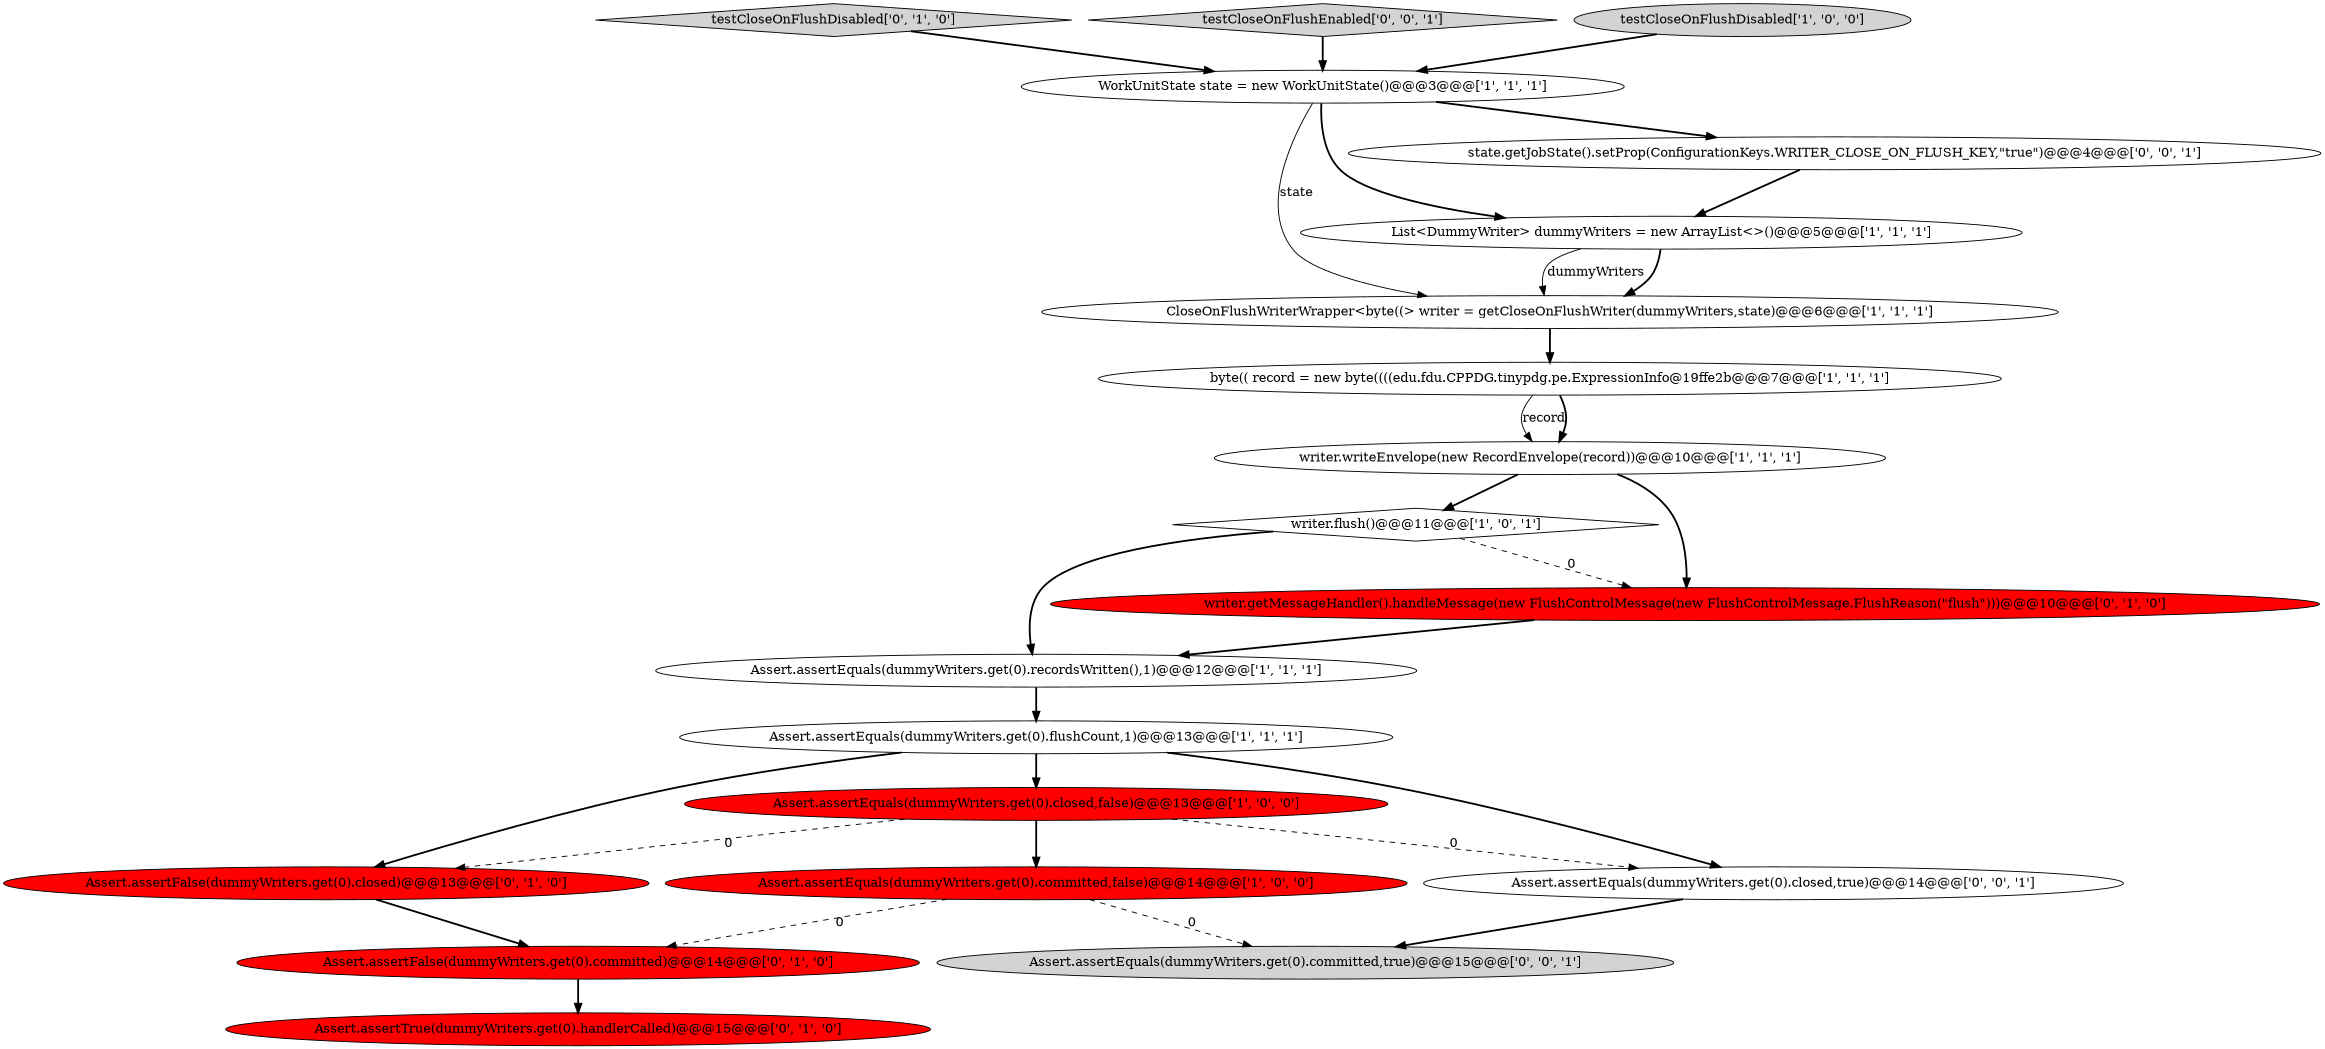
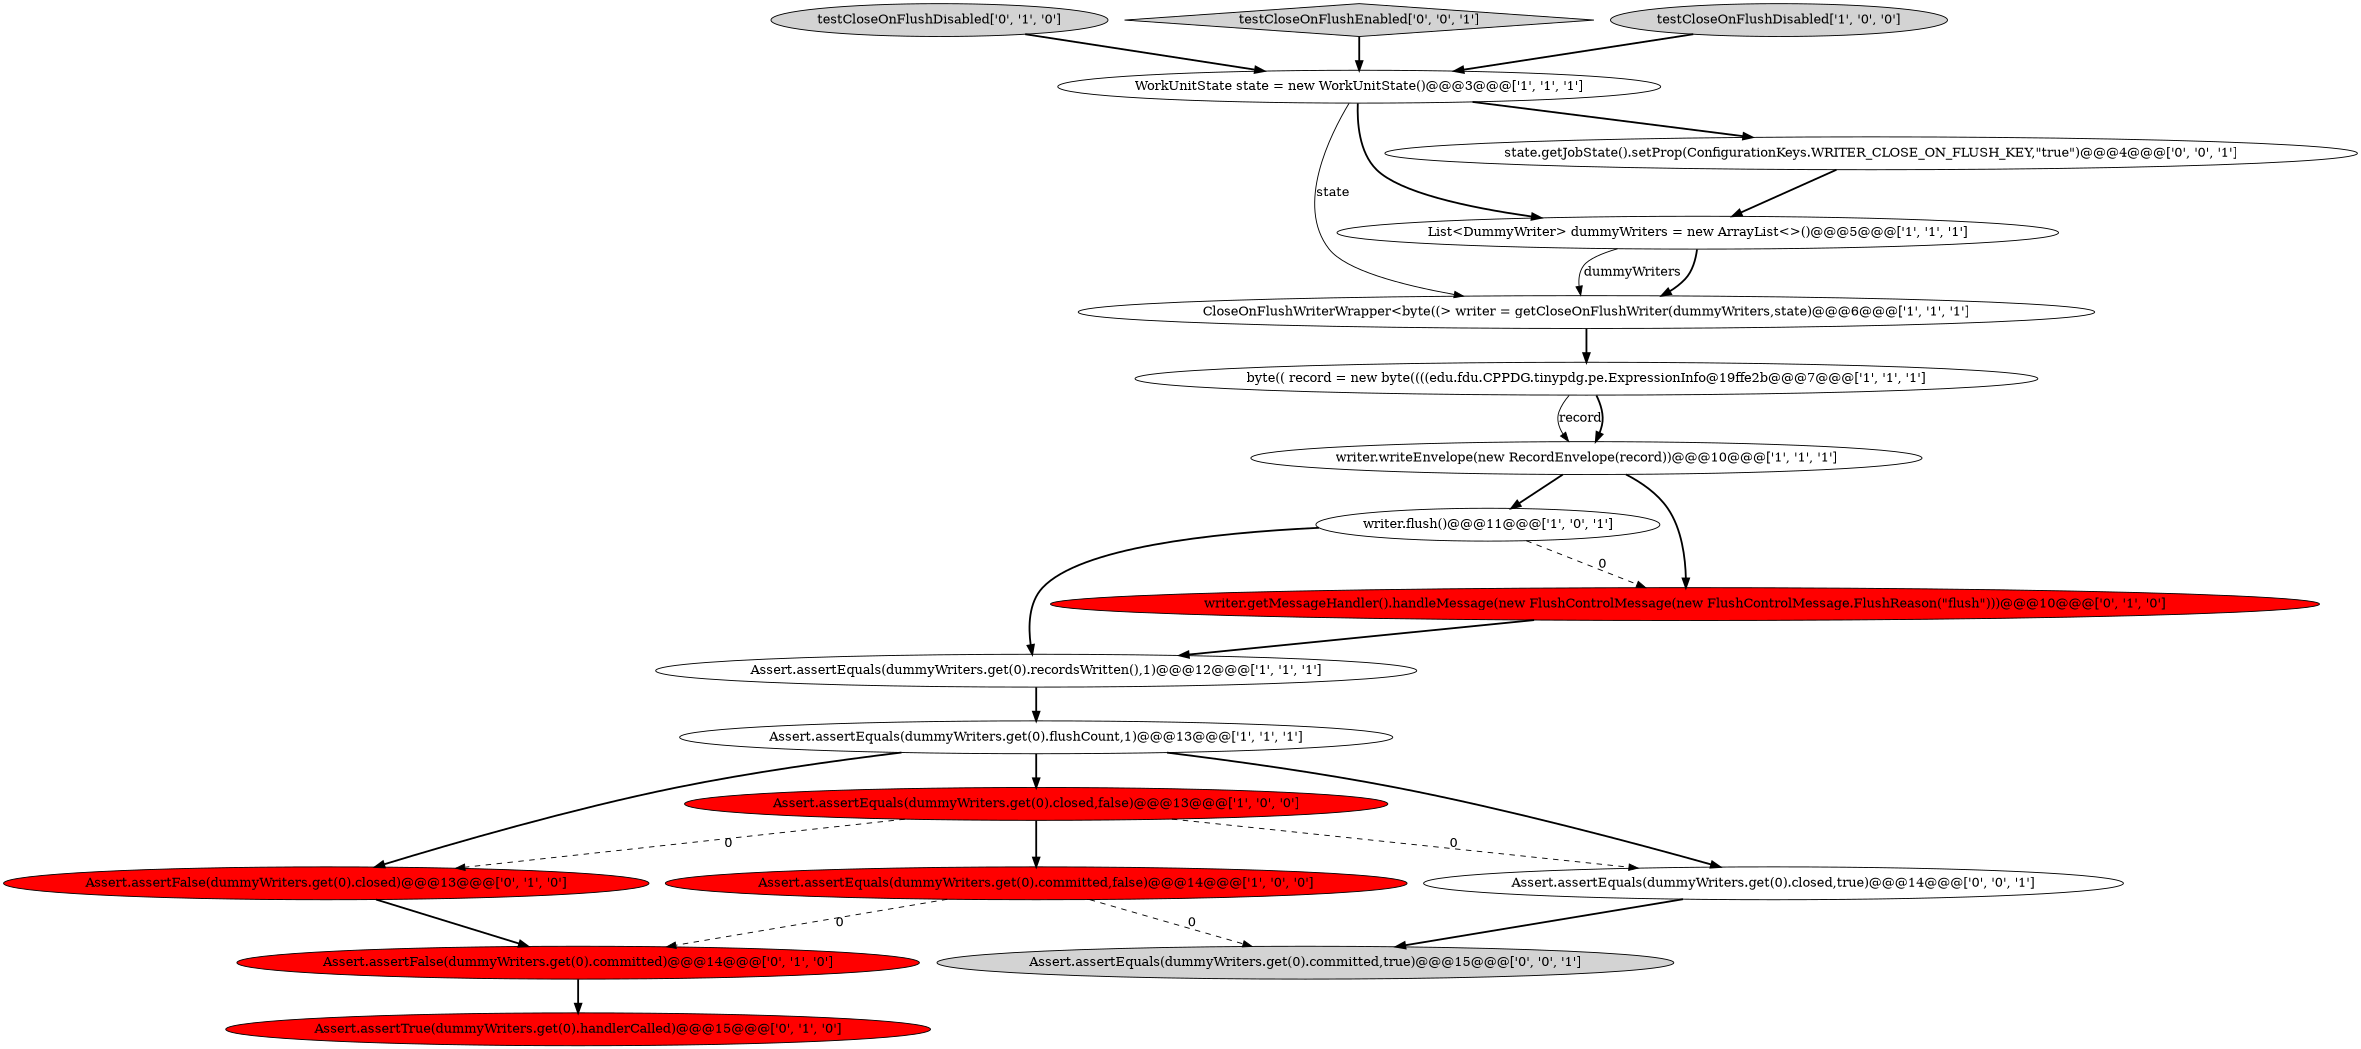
(834, 20) -> (940, 20)
(1416, 525) -> (1488, 525)
